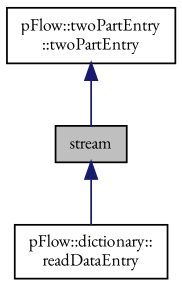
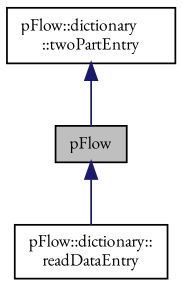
(91, 36) -> (91, 36)
(91, 144) -> (91, 144)
